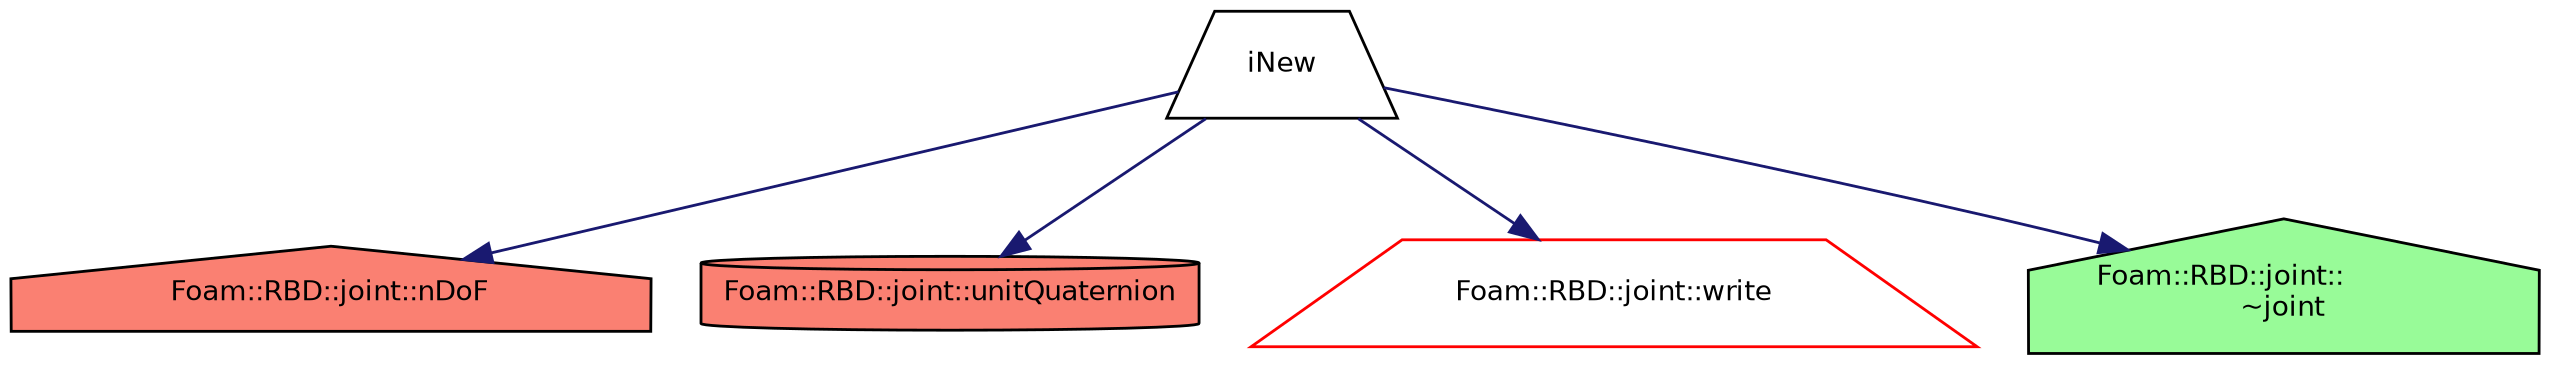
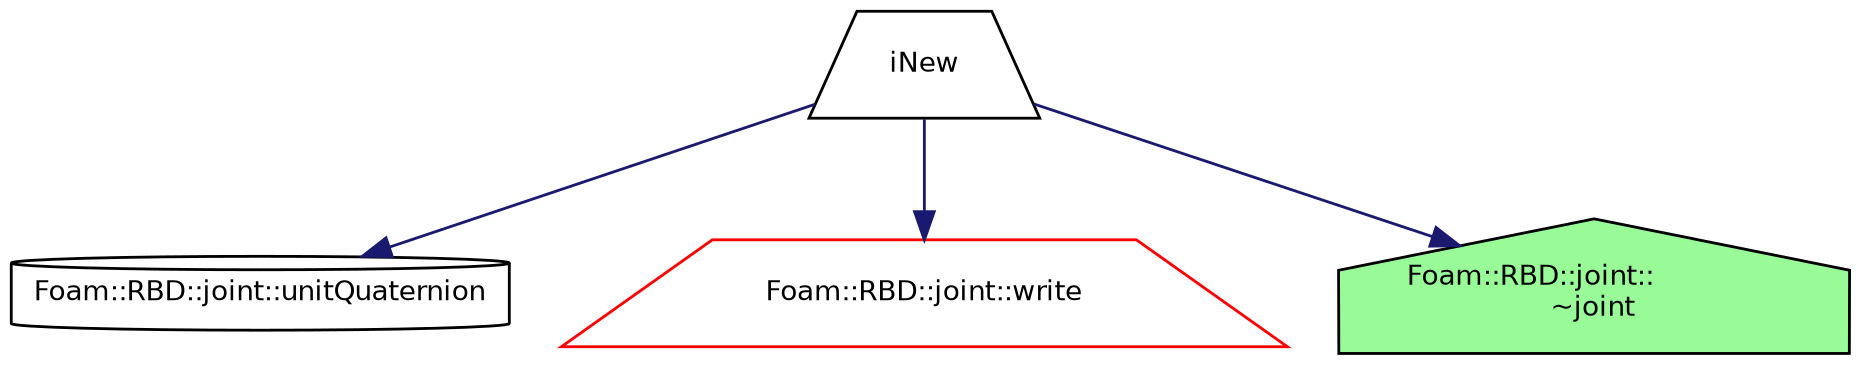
(331, 293) -> none
(950, 293) -> (260, 293)
